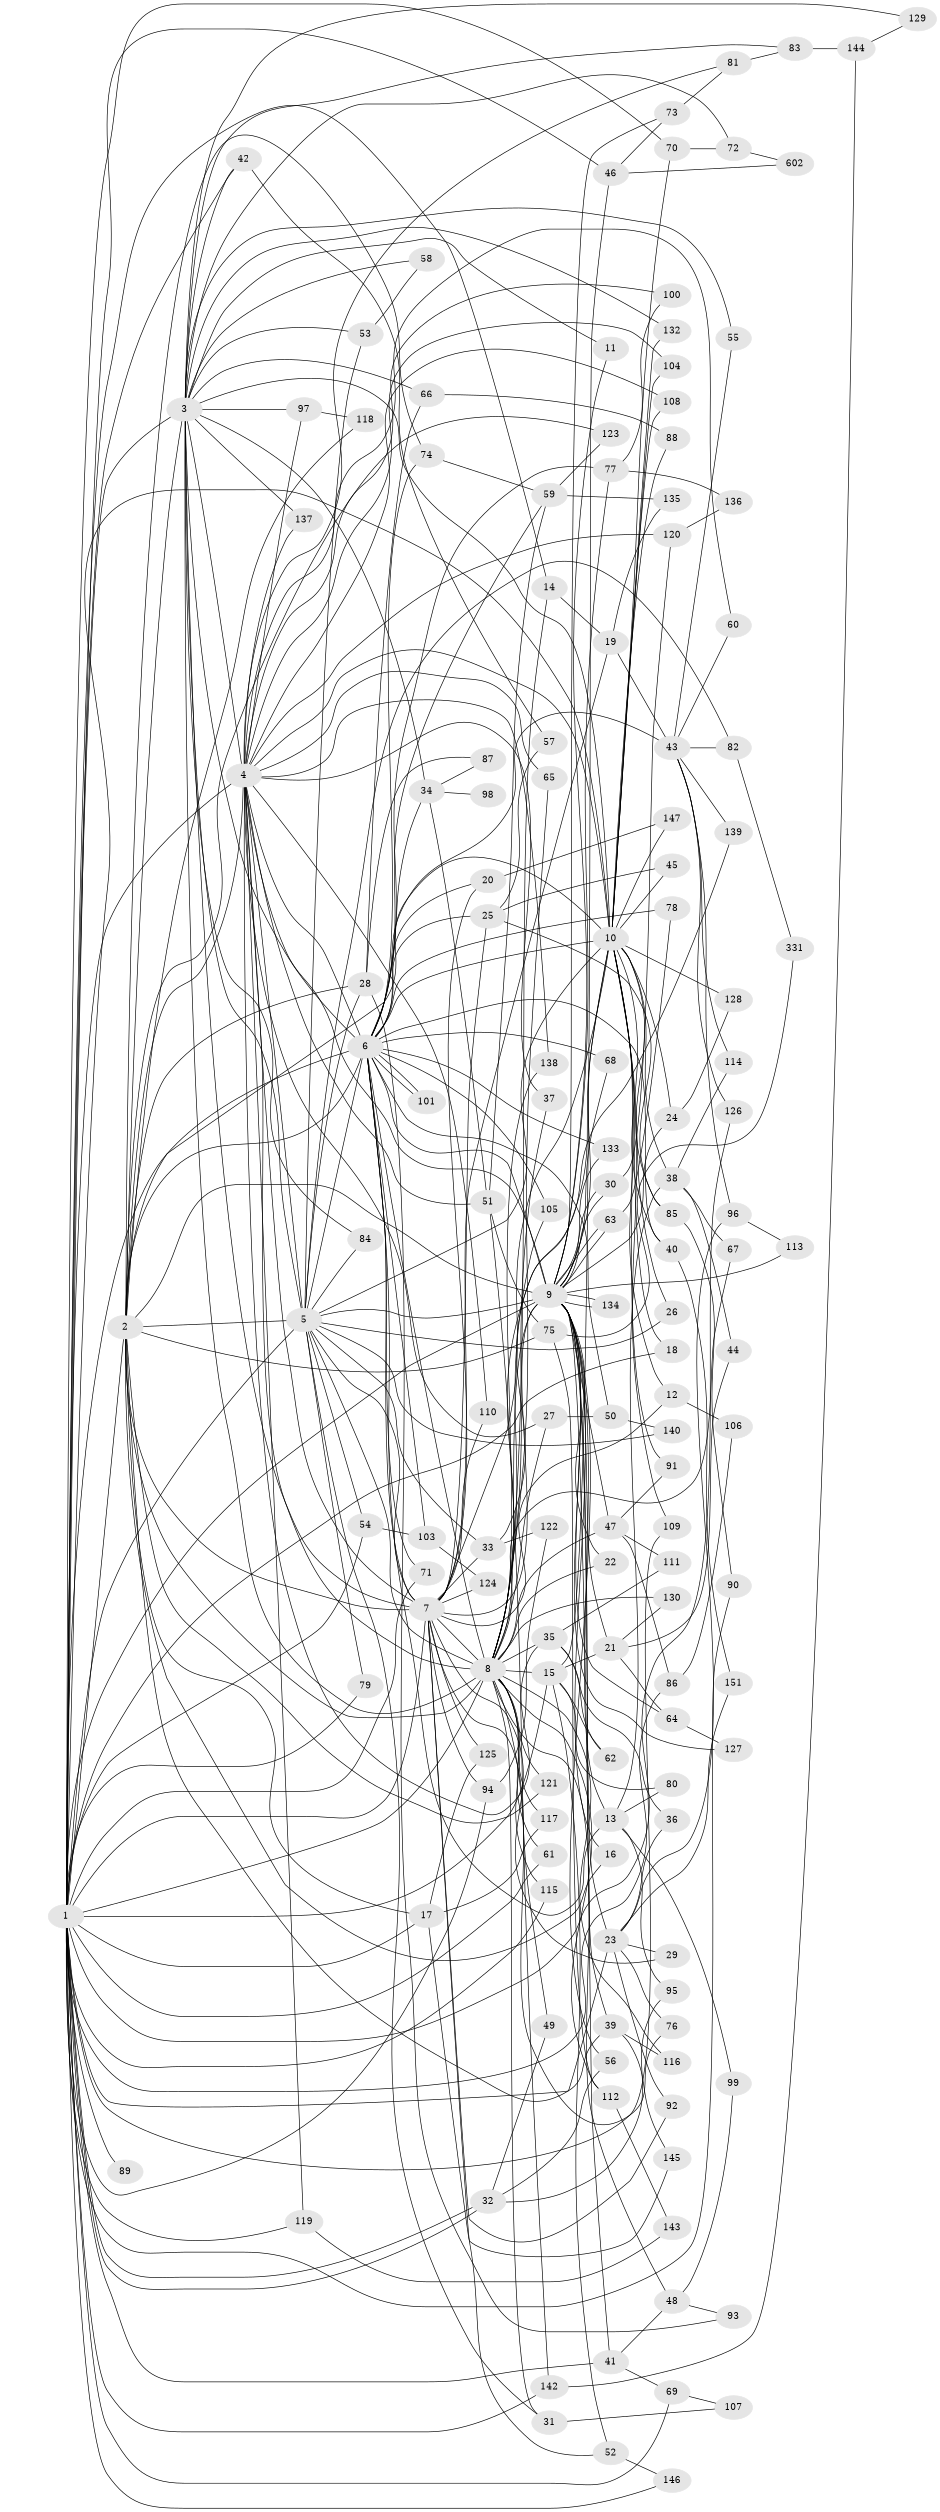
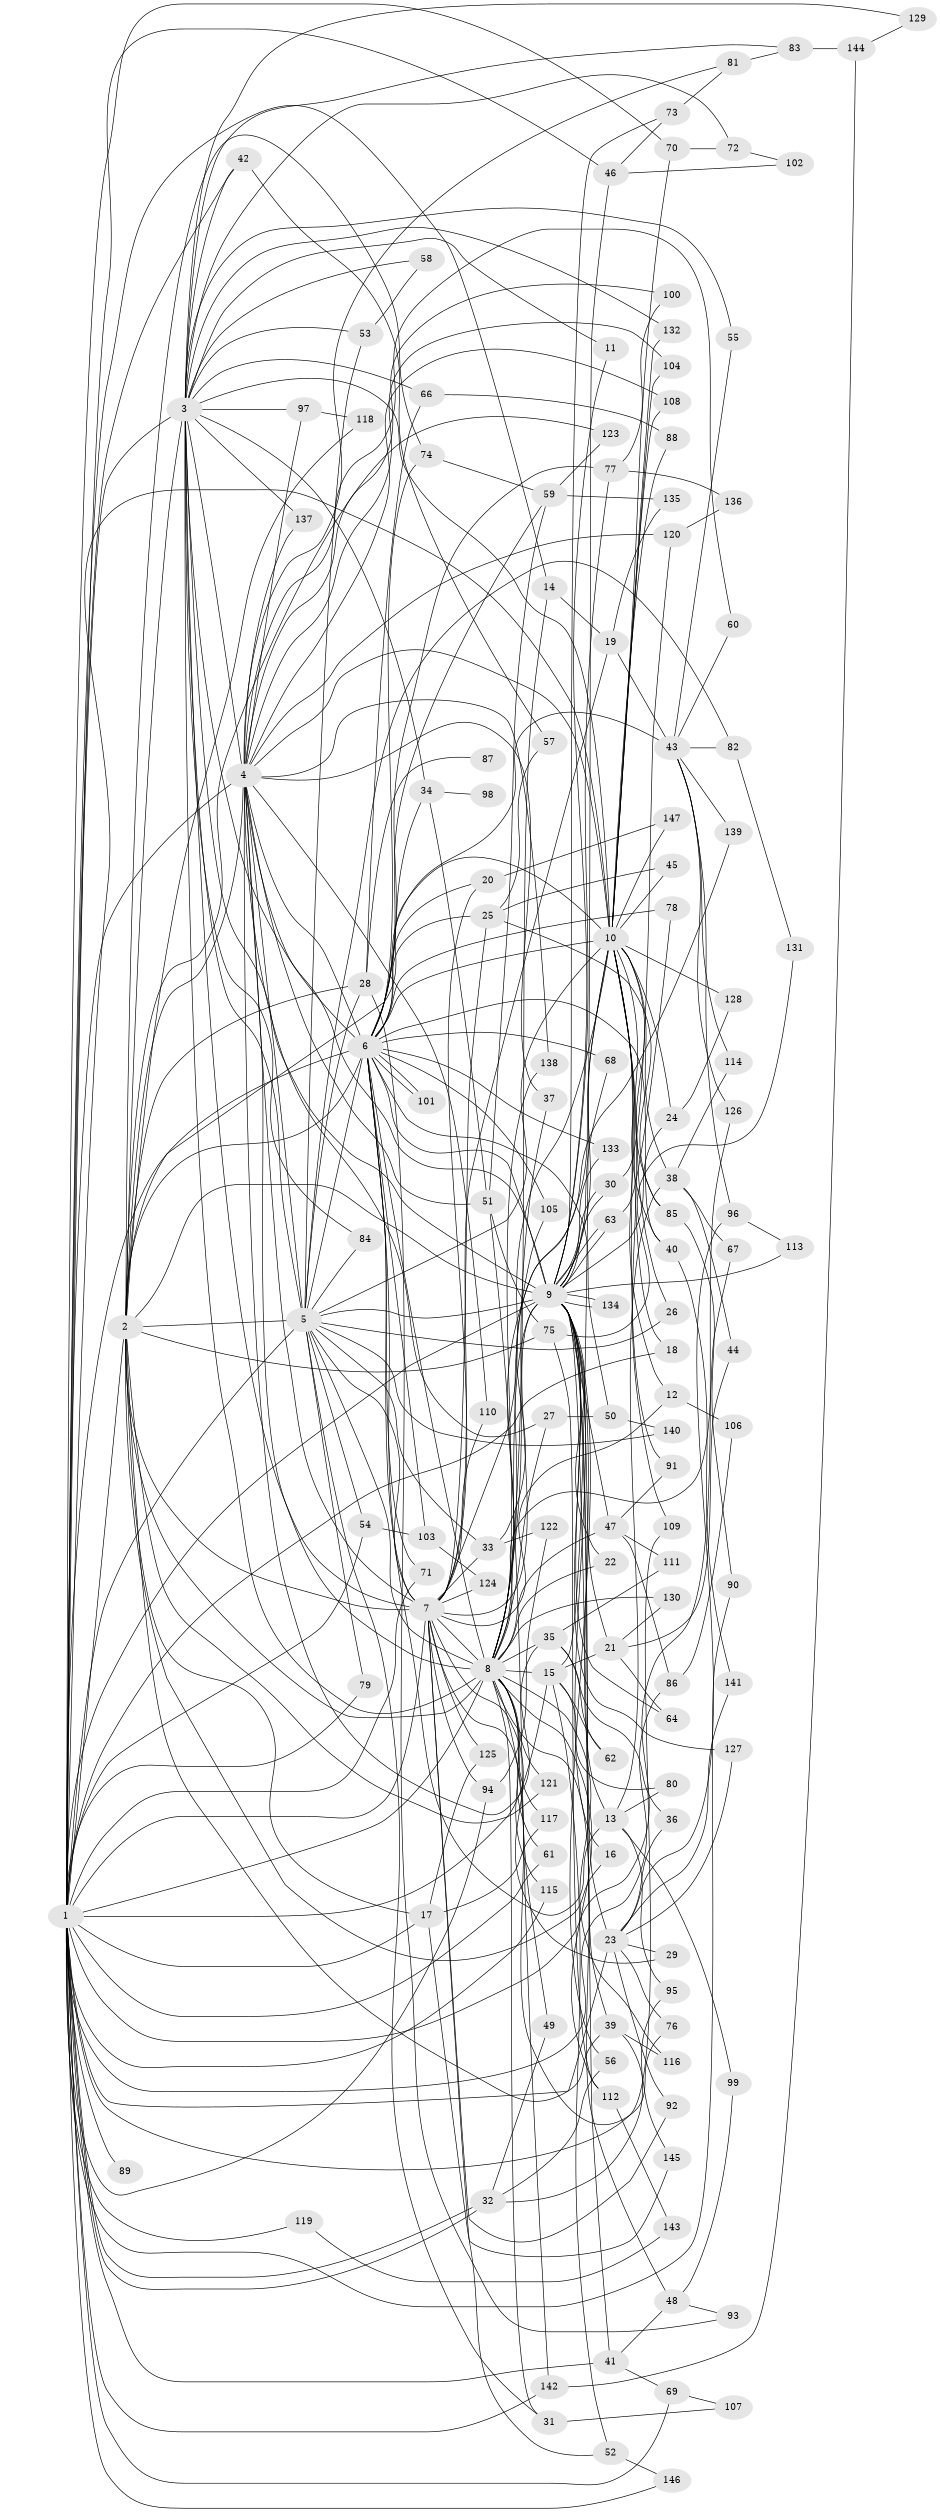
(795, 164) -> (795, 164)
(458, 776) -> none
(550, 778) -> none
none -> (229, 919)
(795, 949) -> (795, 949)
(277, 1570) -> none
(734, 1683) -> (734, 1683)
(703, 1735) -> (703, 1864)
